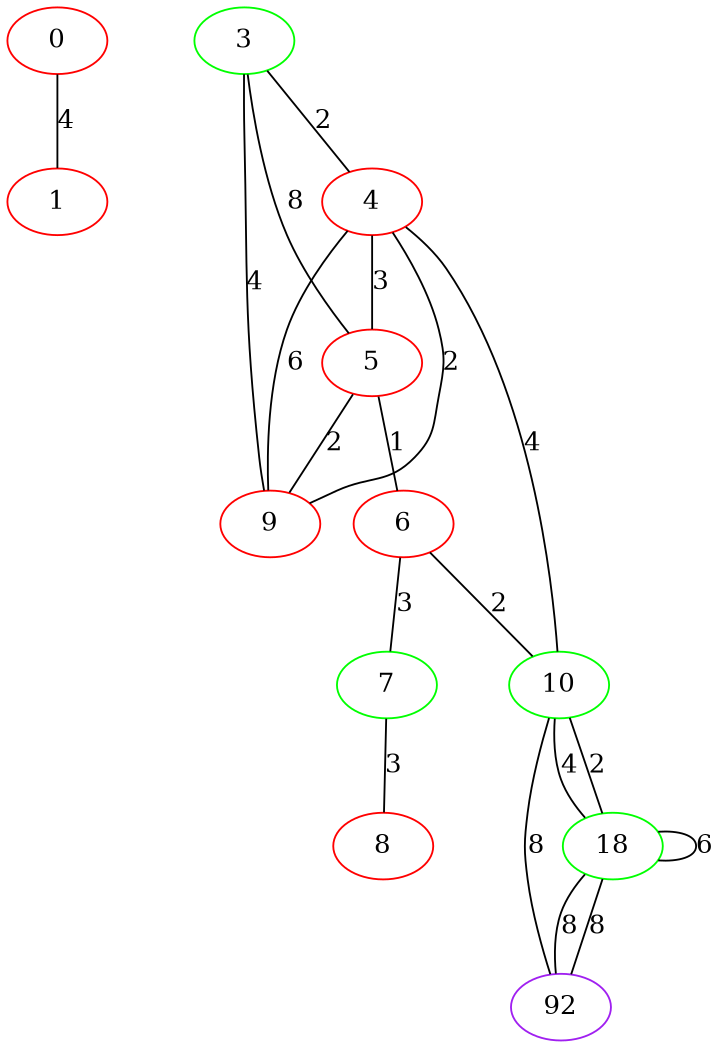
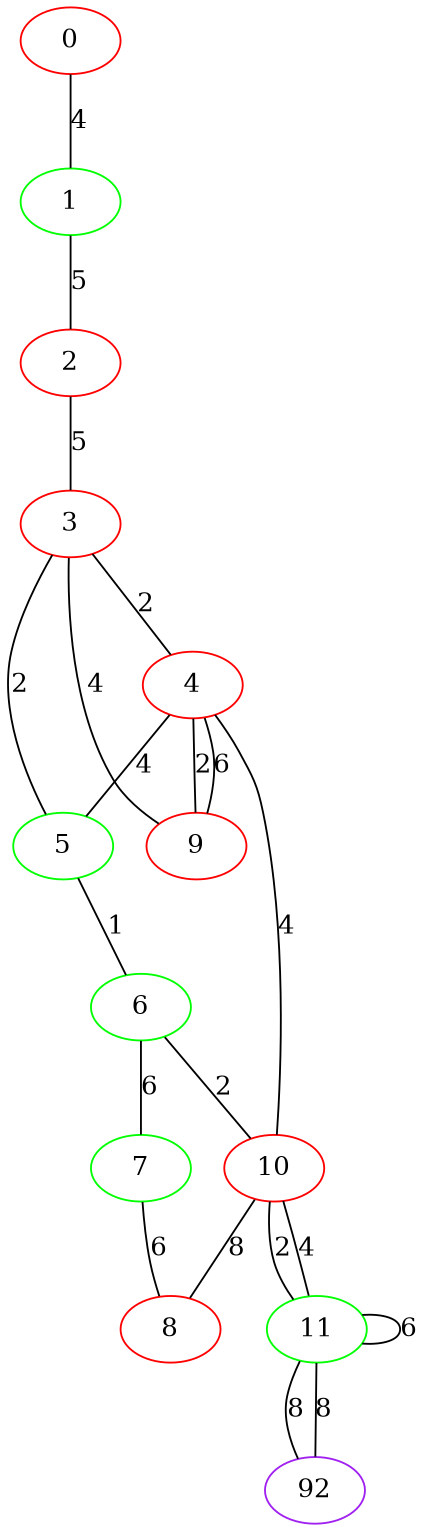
(244, 41) -> (71, 524)
(57, 202) -> (71, 202)
(296, 202) -> (21, 685)
(381, 282) -> (145, 766)
none -> (71, 363)
(372, 363) -> (63, 846)
(321, 443) -> none
(404, 524) -> (141, 1007)
(405, 604) -> (150, 1088)
(559, 685) -> (274, 1168)
(394, 766) -> (159, 1249)
(525, 846) -> (222, 1249)
(613, 846) -> (317, 1329)
